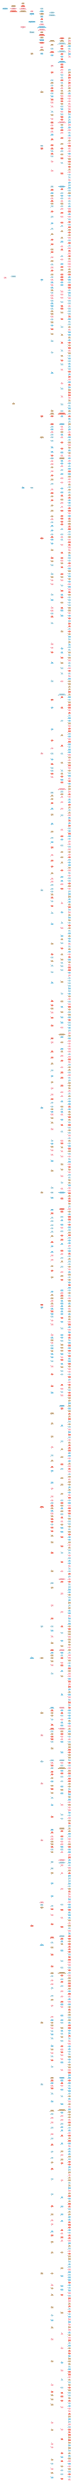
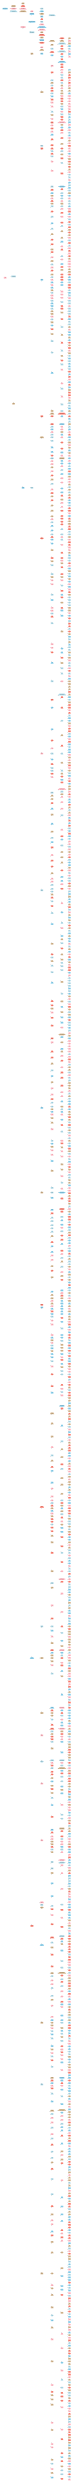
(14, 11) -> (14, 11)
(52, 13) -> none
